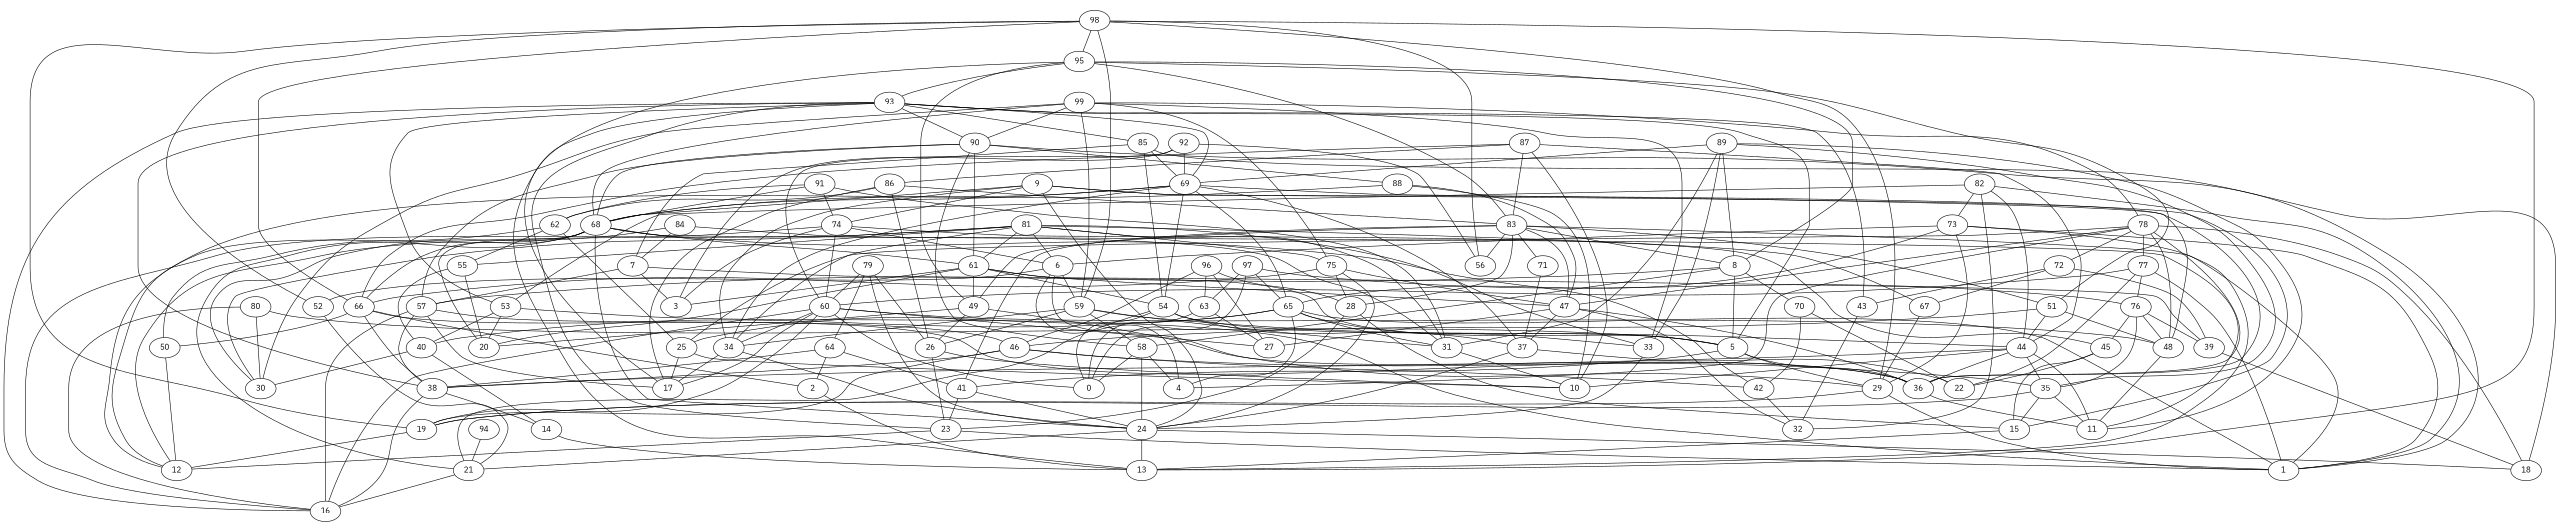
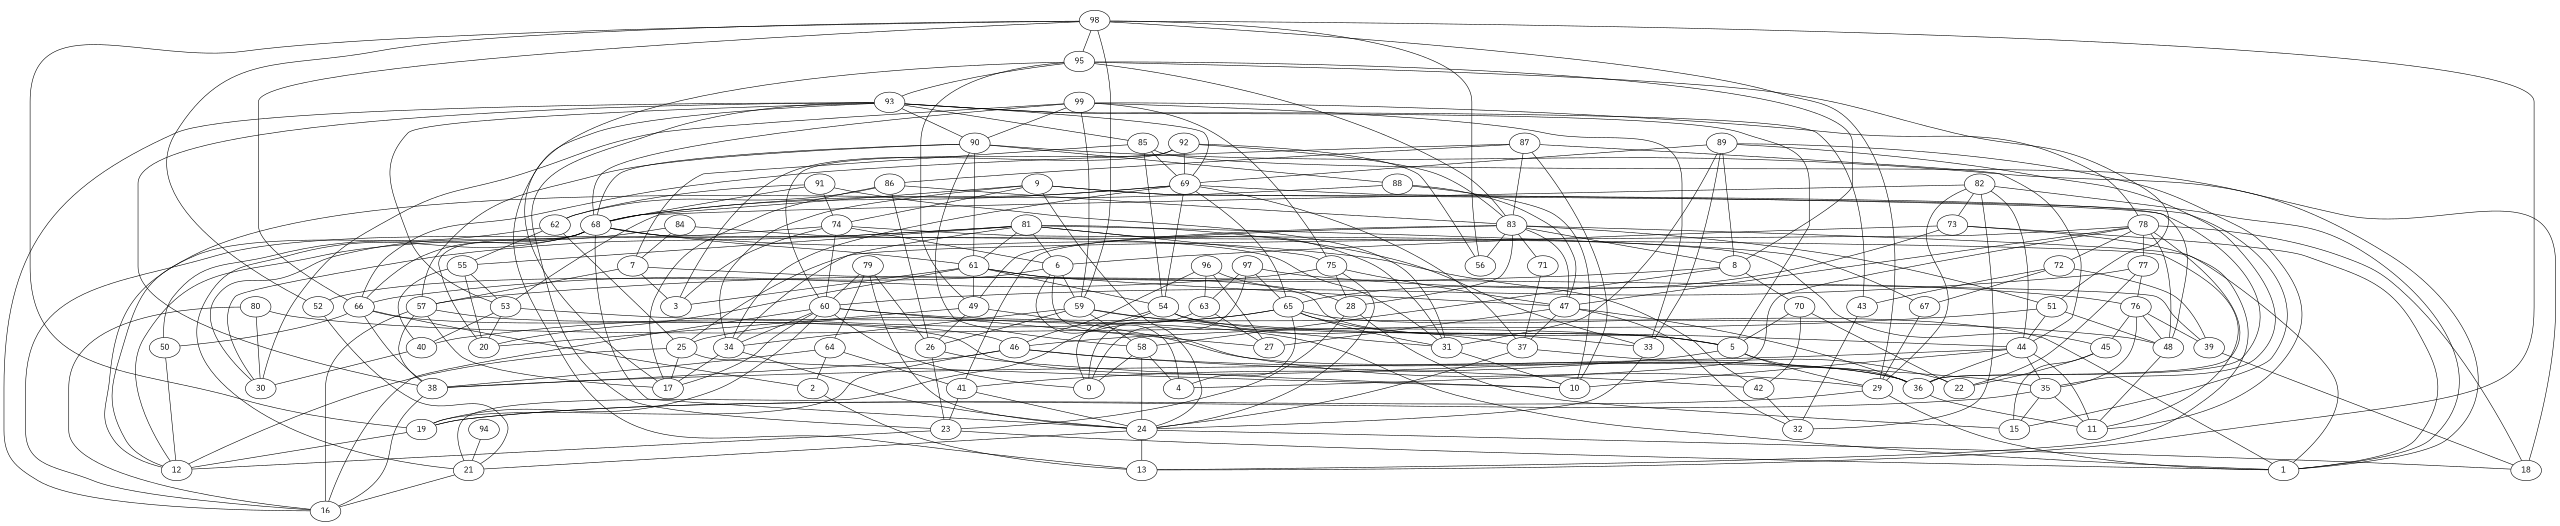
none -> (1428, 172)
none -> (482, 285)
(1734, 307) -> (1763, 329)
(1959, 330) -> (1938, 269)
(2238, 352) -> none
none -> (384, 386)
(546, 430) -> none
(1578, 451) -> none
